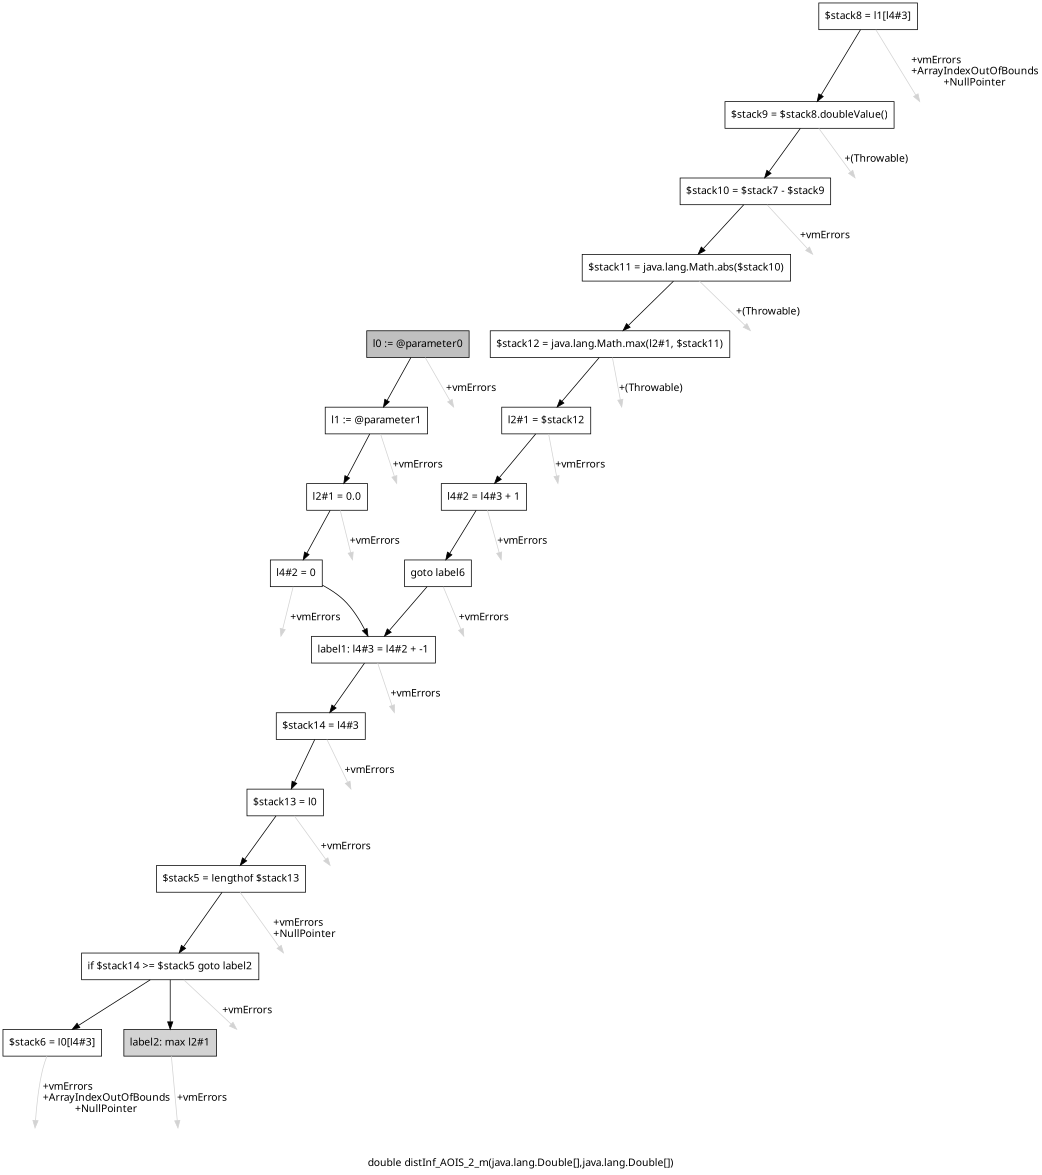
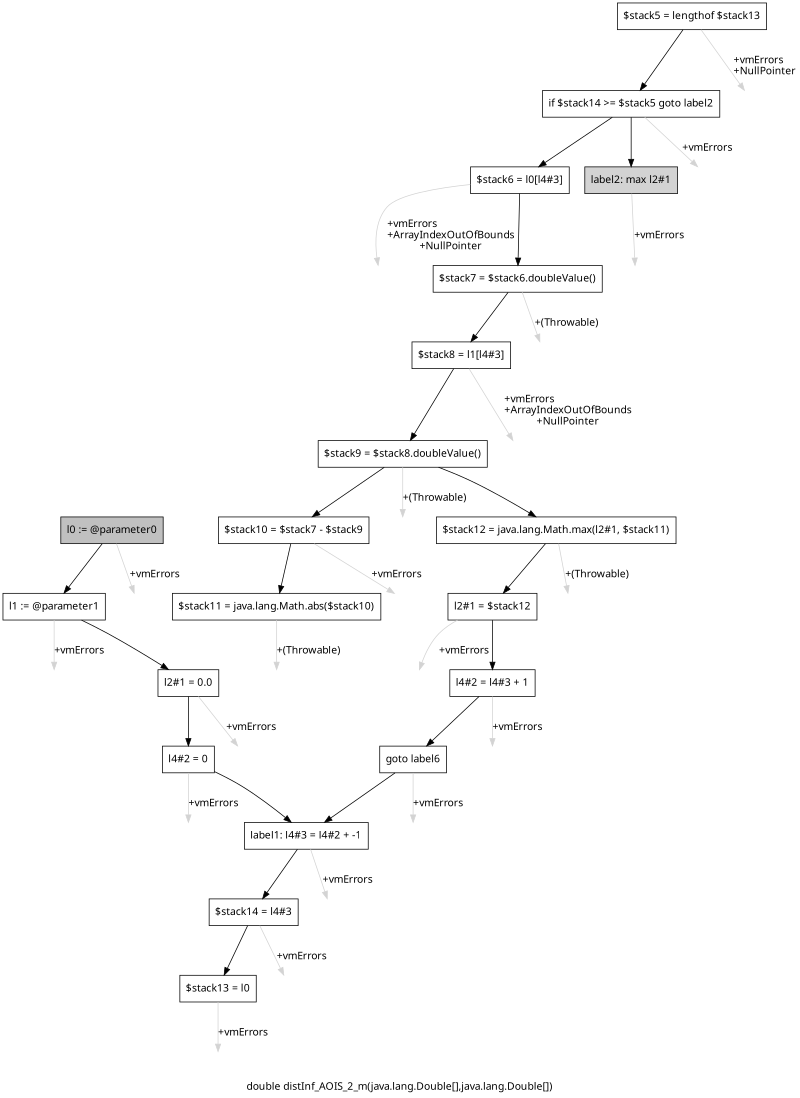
none -> (518, 279)
(651, 303) -> (485, 488)
(260, 838) -> none
